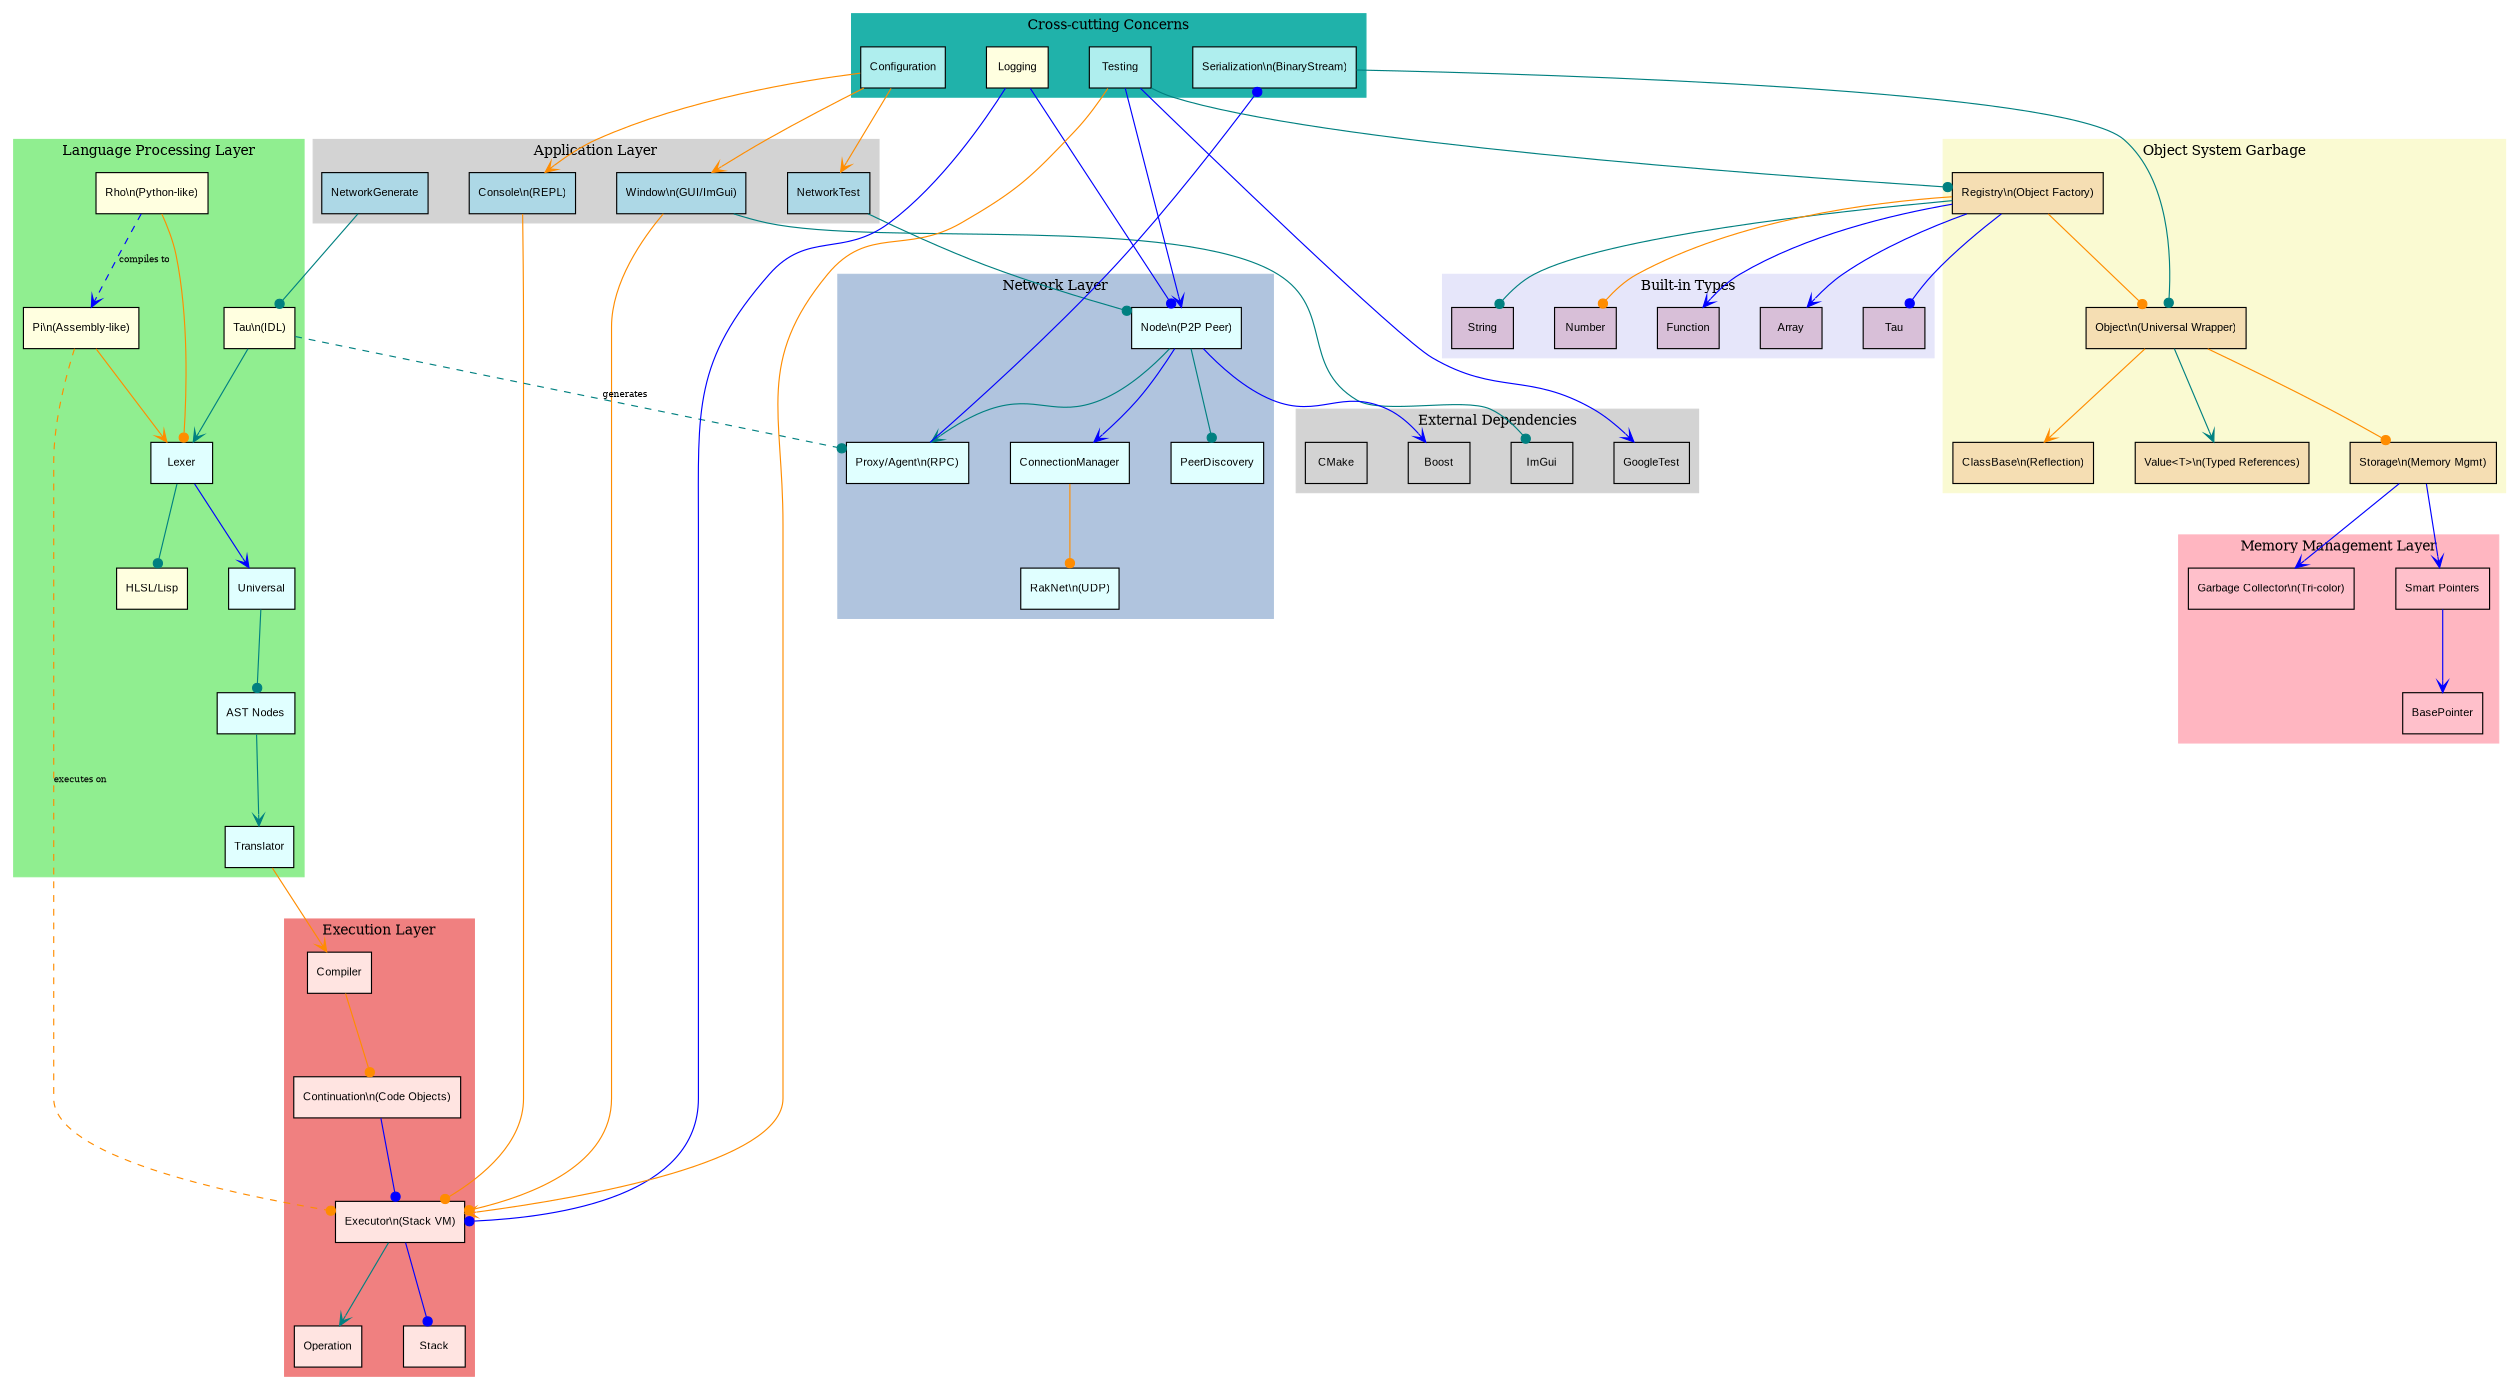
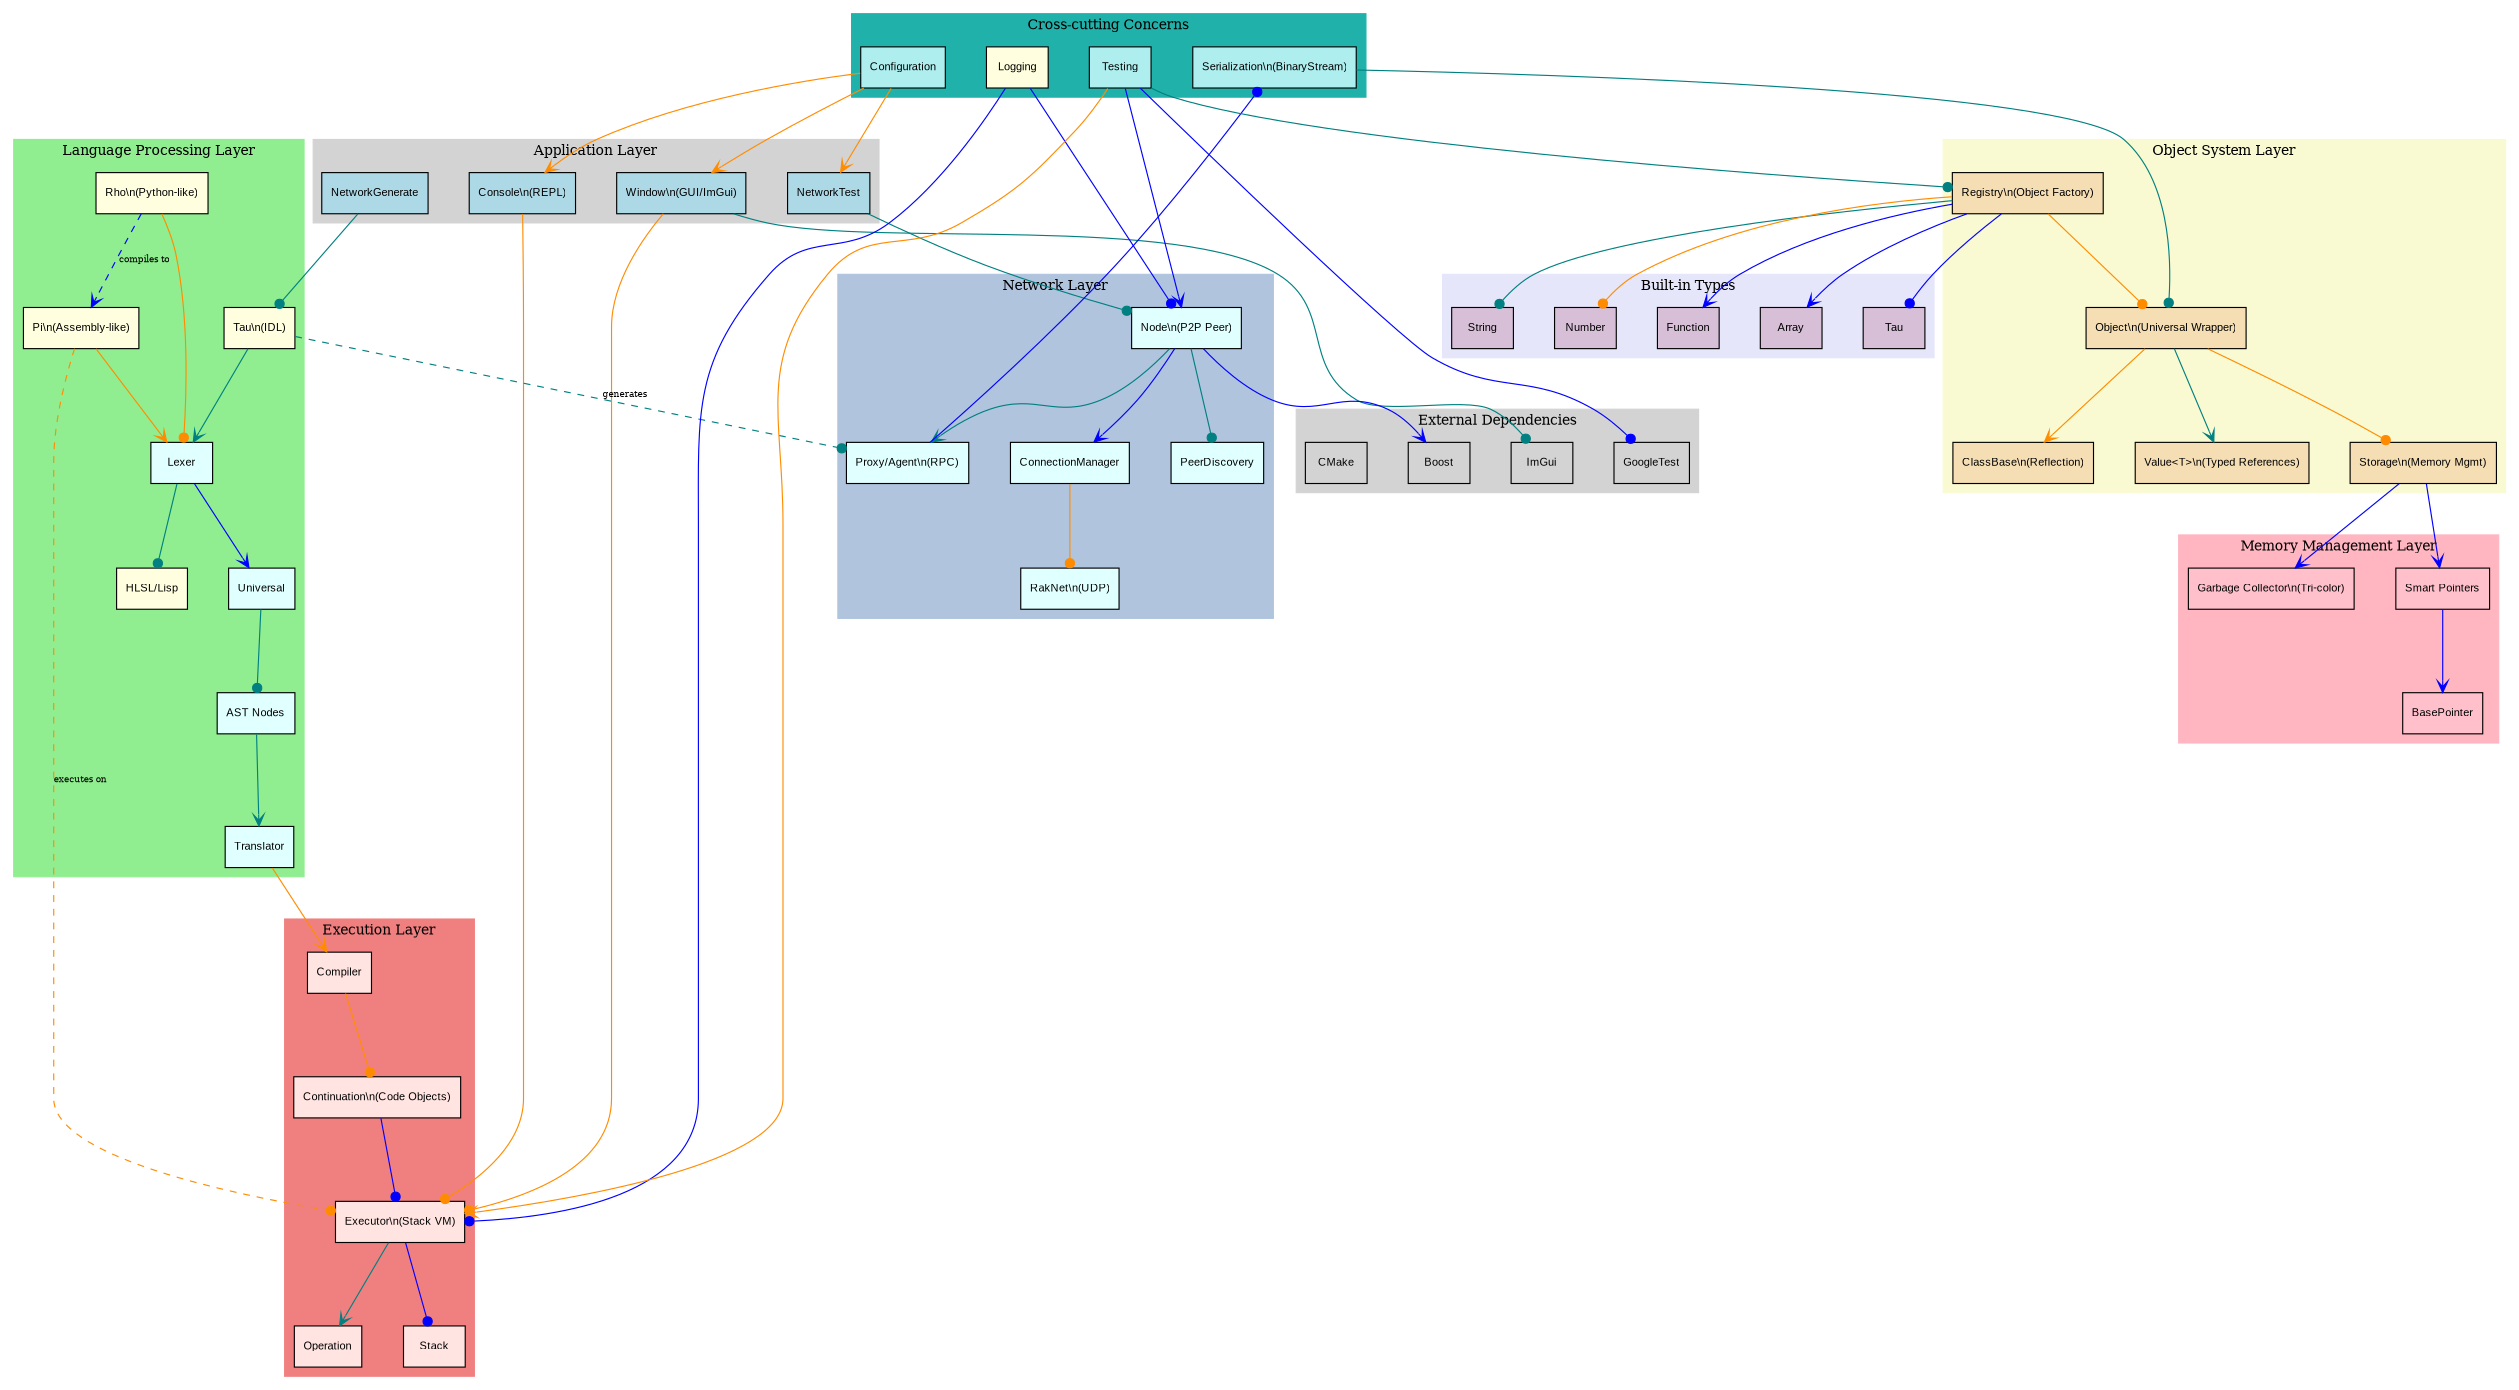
(2224, 151) -> (2224, 151)
(1361, 298) -> (1362, 298)
